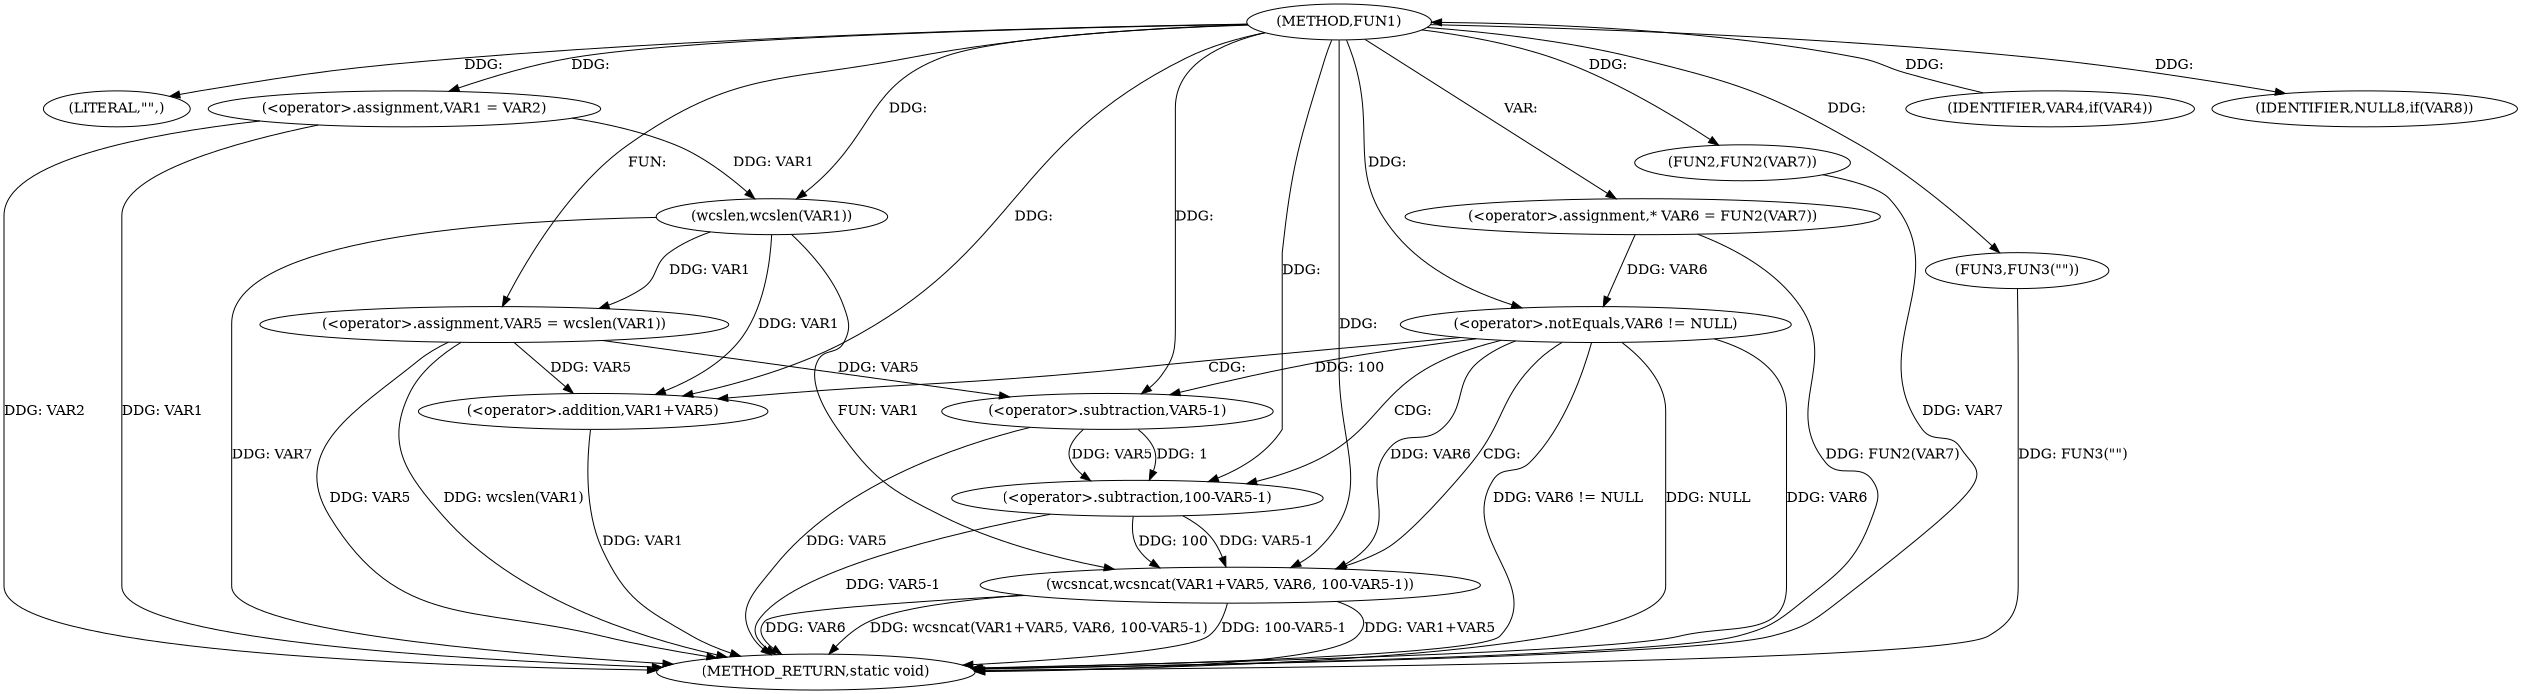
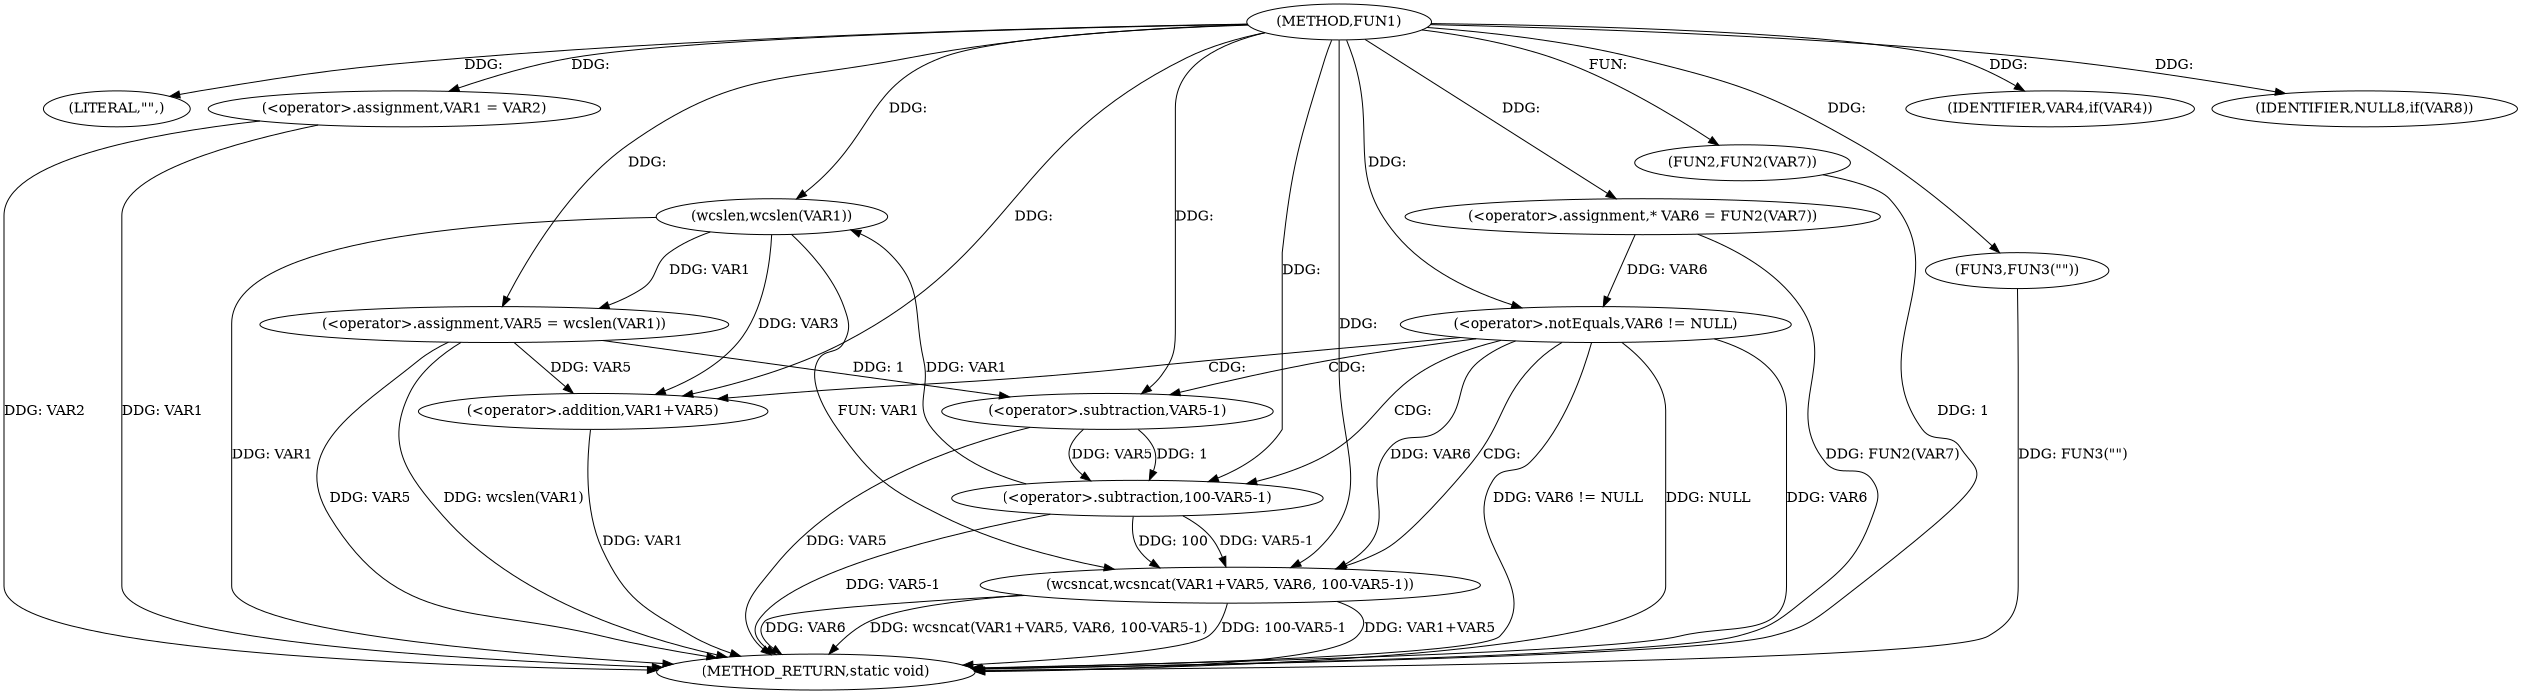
(1783, 46) -> (1727, 33)
(1610, 65) -> (1610, 65)
(1523, 109) -> (1523, 109)
(666, 141) -> (925, 376)
(650, 163) -> (650, 163)
(799, 325) -> (799, 325)
(879, 368) -> (879, 368)
(1350, 368) -> (1350, 368)
(1963, 411) -> (1963, 411)
(273, 455) -> (273, 455)
